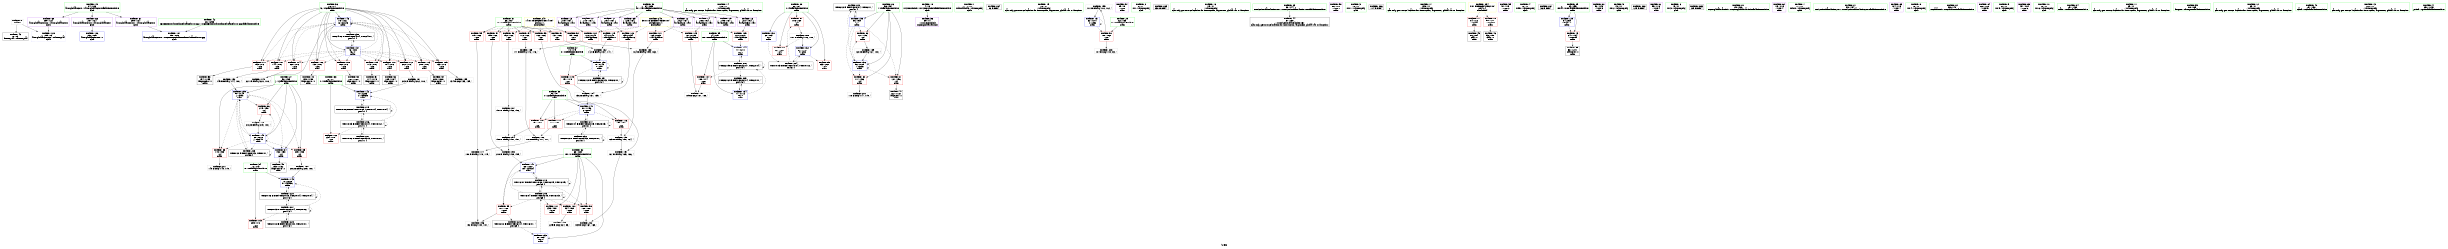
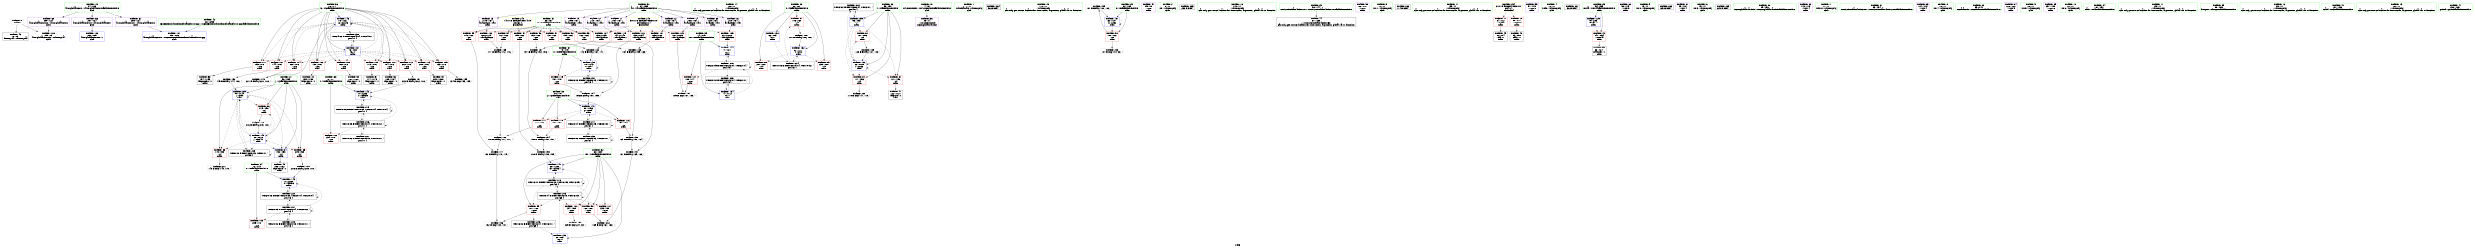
none -> (1120, 14)
none -> (601, 36)
(793, 43) -> (780, 57)
(509, 179) -> (536, 193)
